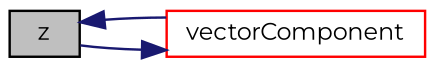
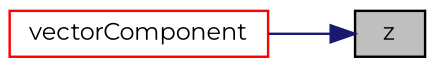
(111, 48) -> none
